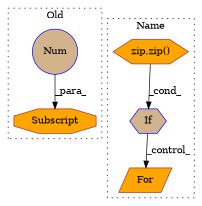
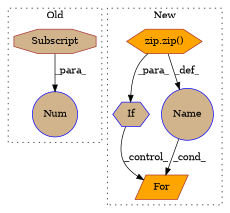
(151, 26) -> (165, 16)
(55, 88) -> (55, 69)
(165, 92) -> (153, 71)
none -> (187, 114)
(55, 121) -> (55, 41)
